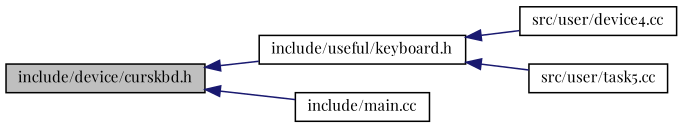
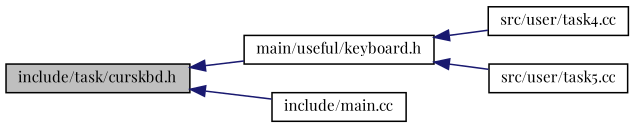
(598, 21) -> (558, 21)
(362, 50) -> (339, 50)
(105, 78) -> (98, 78)
